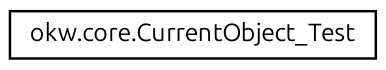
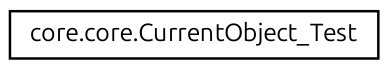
(193, 35) -> (194, 35)
